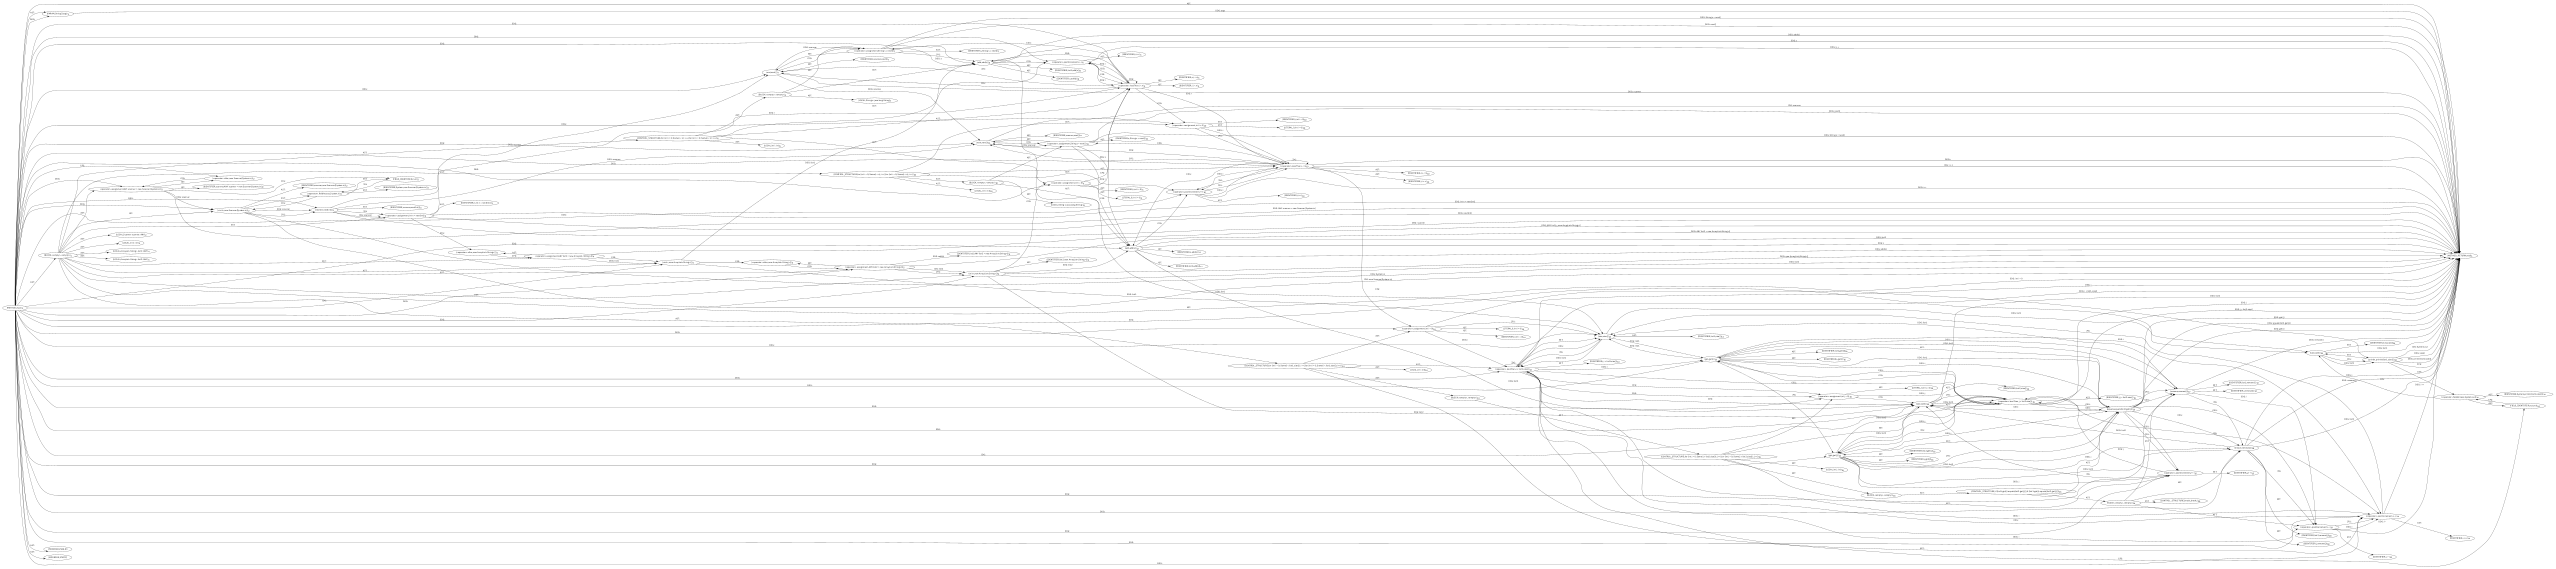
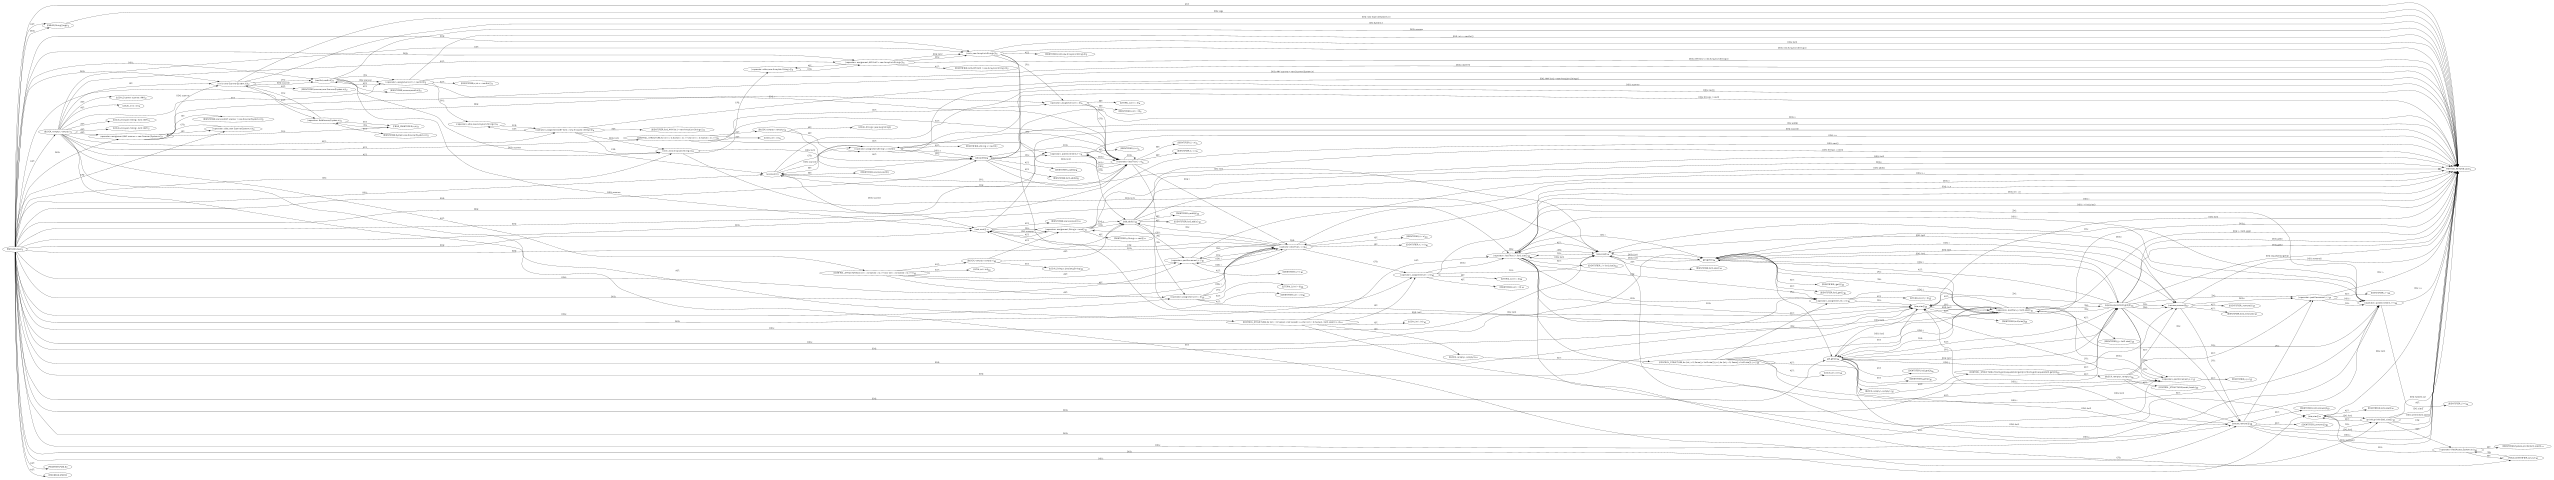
none -> (361, 85)
none -> (678, 130)
(938, 256) -> (938, 67)
(1058, 543) -> none
